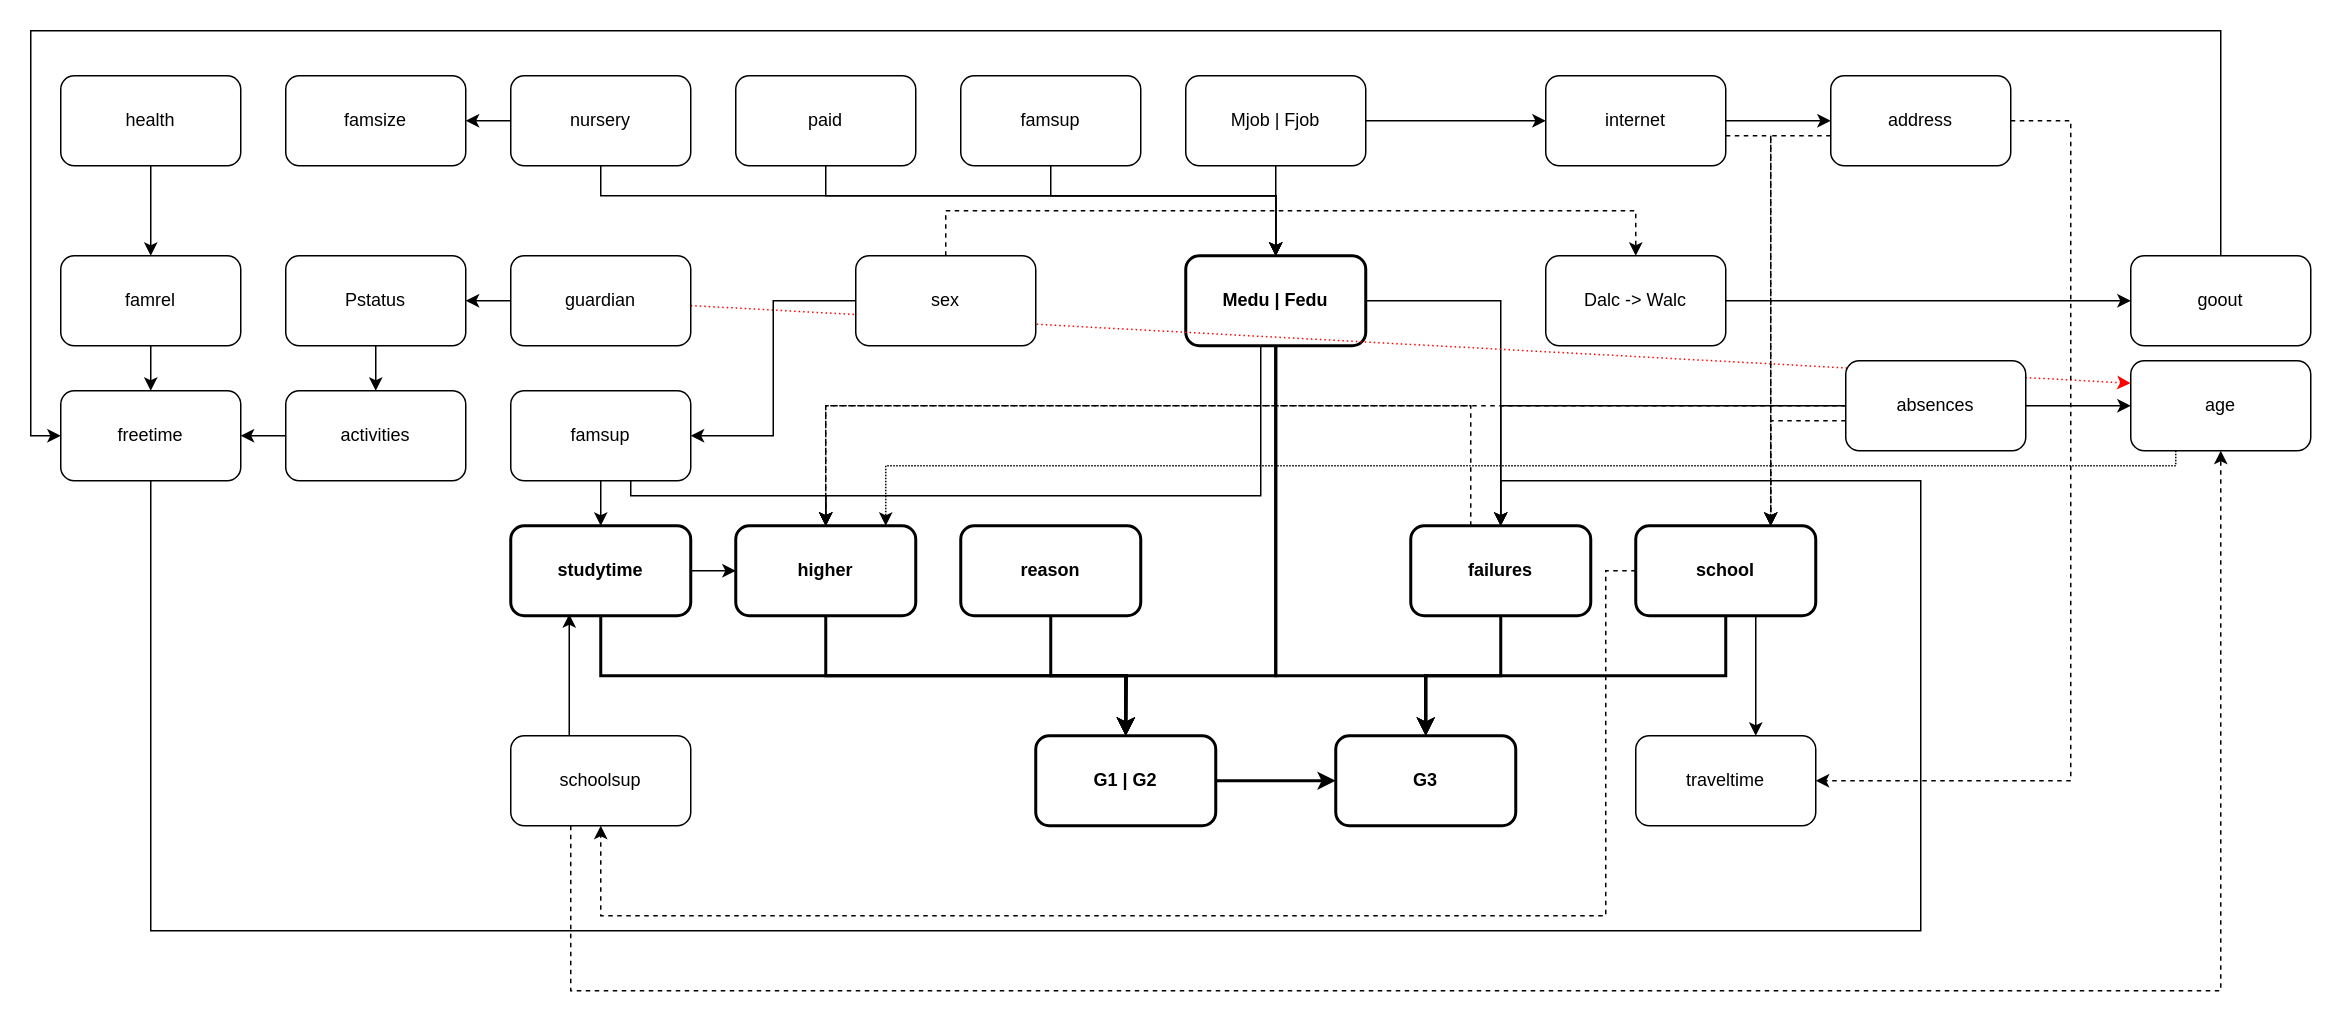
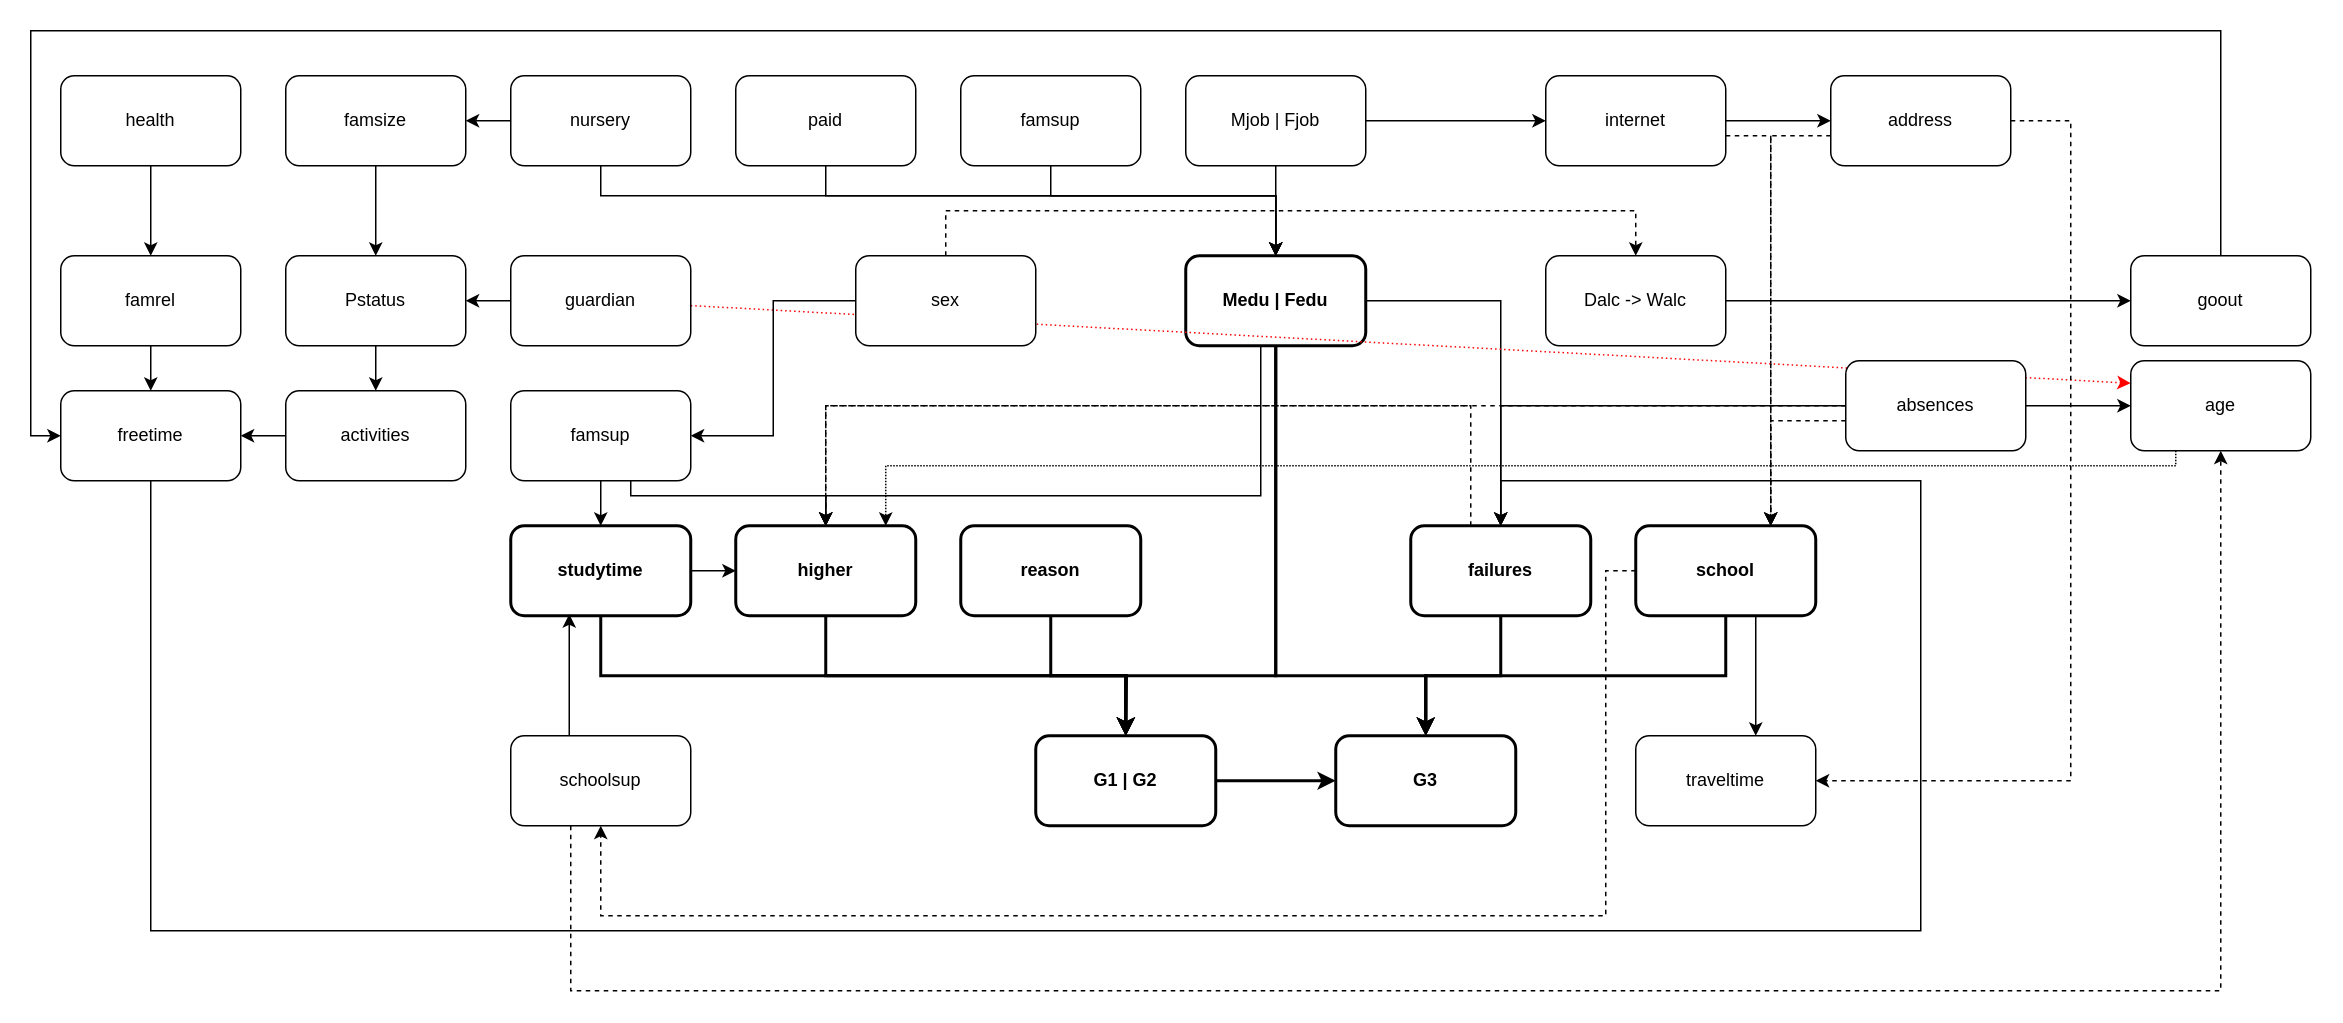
none -> (376, 206)
